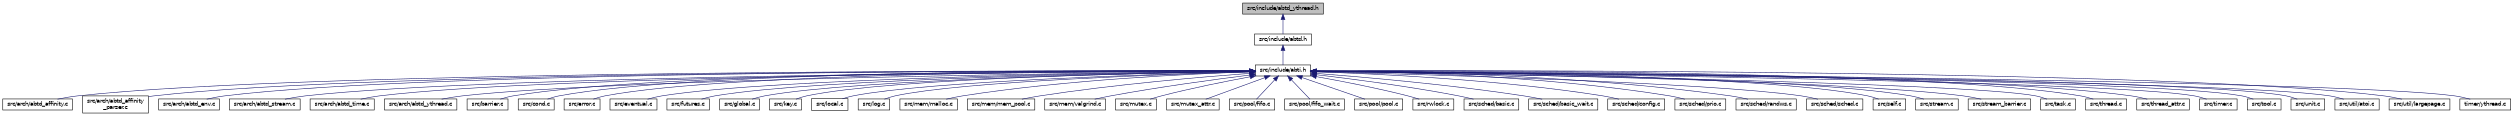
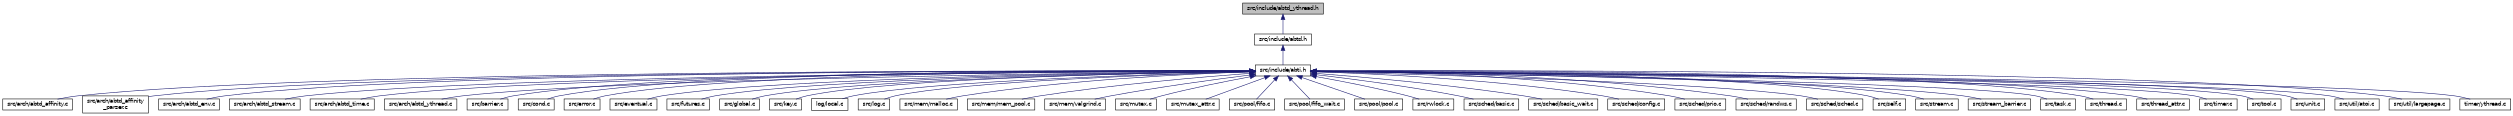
(830, 104) -> (830, 104)
